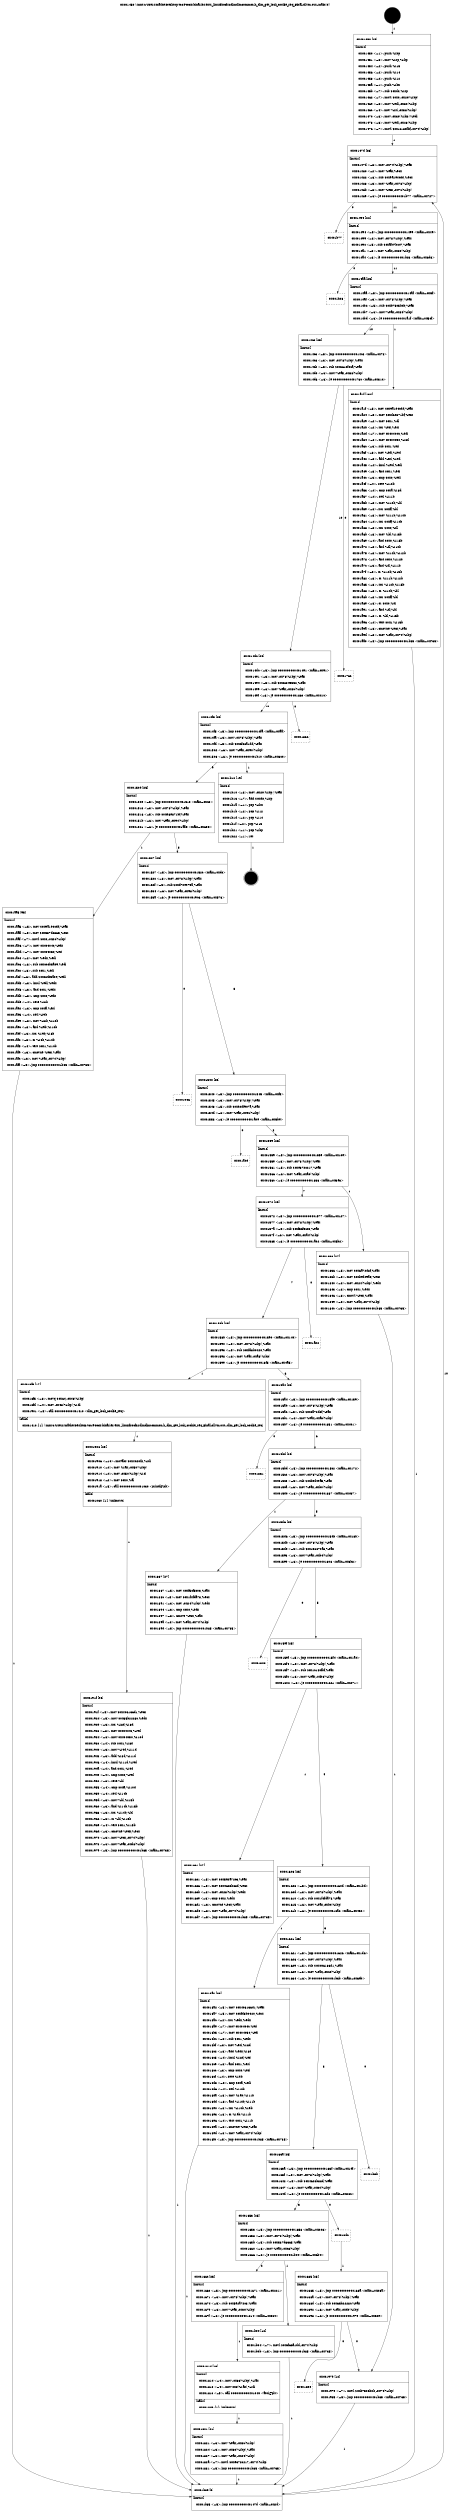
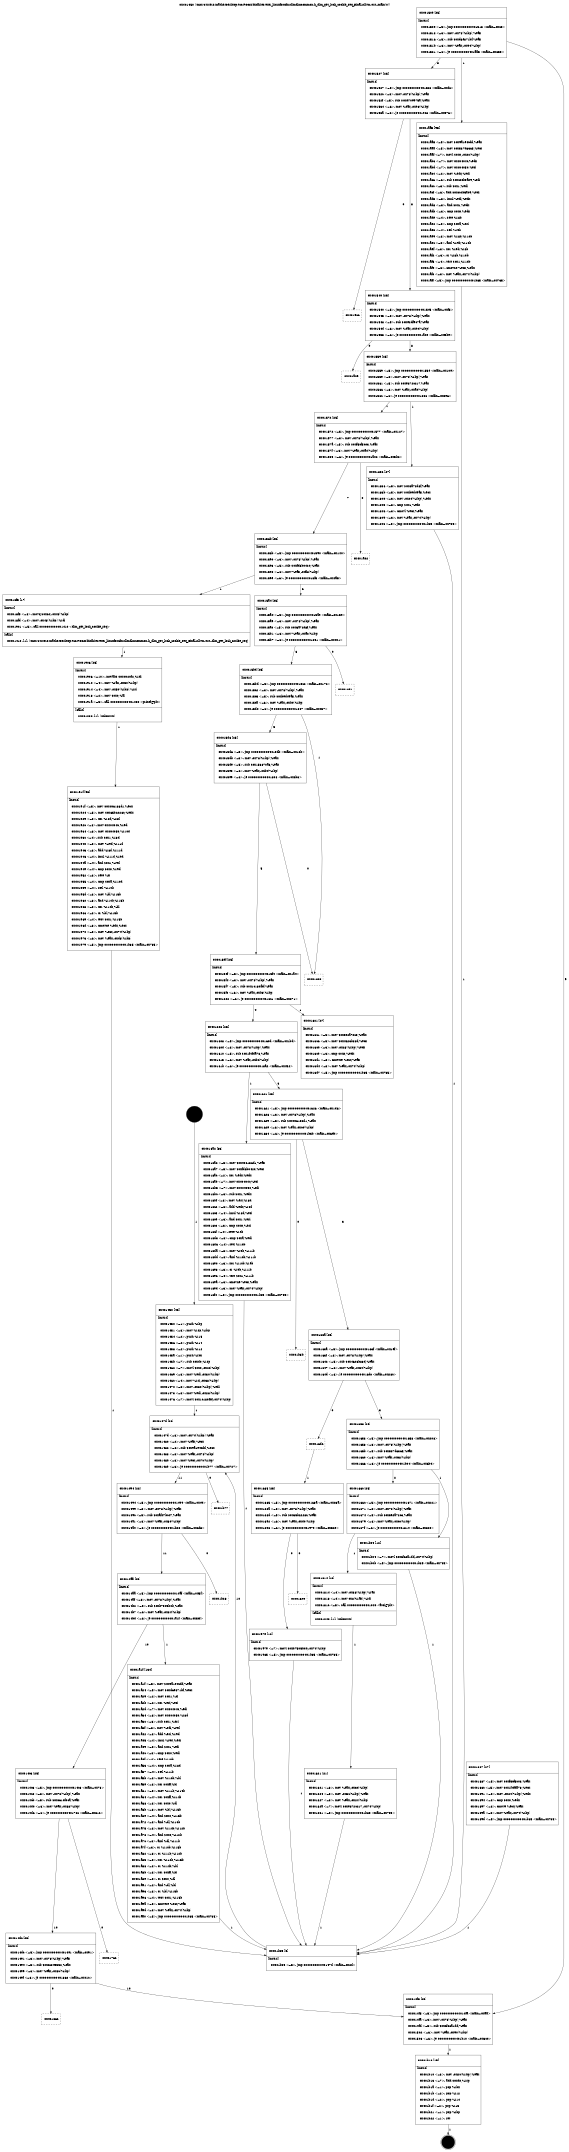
(207, 772) -> (564, 1032)
(251, 1534) -> (322, 842)
(393, 1843) -> (452, 1264)
